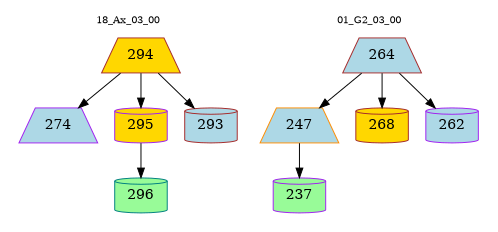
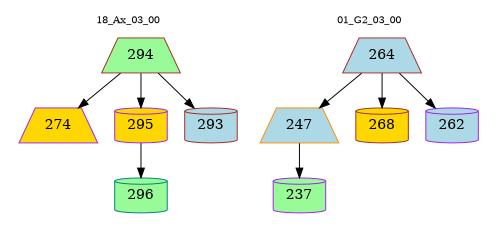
(141, 55) -> (141, 55)
(58, 125) -> (58, 125)
